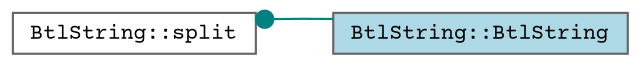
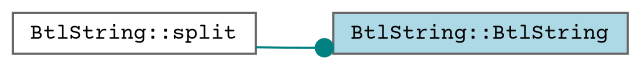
(303, 19) -> (286, 48)
